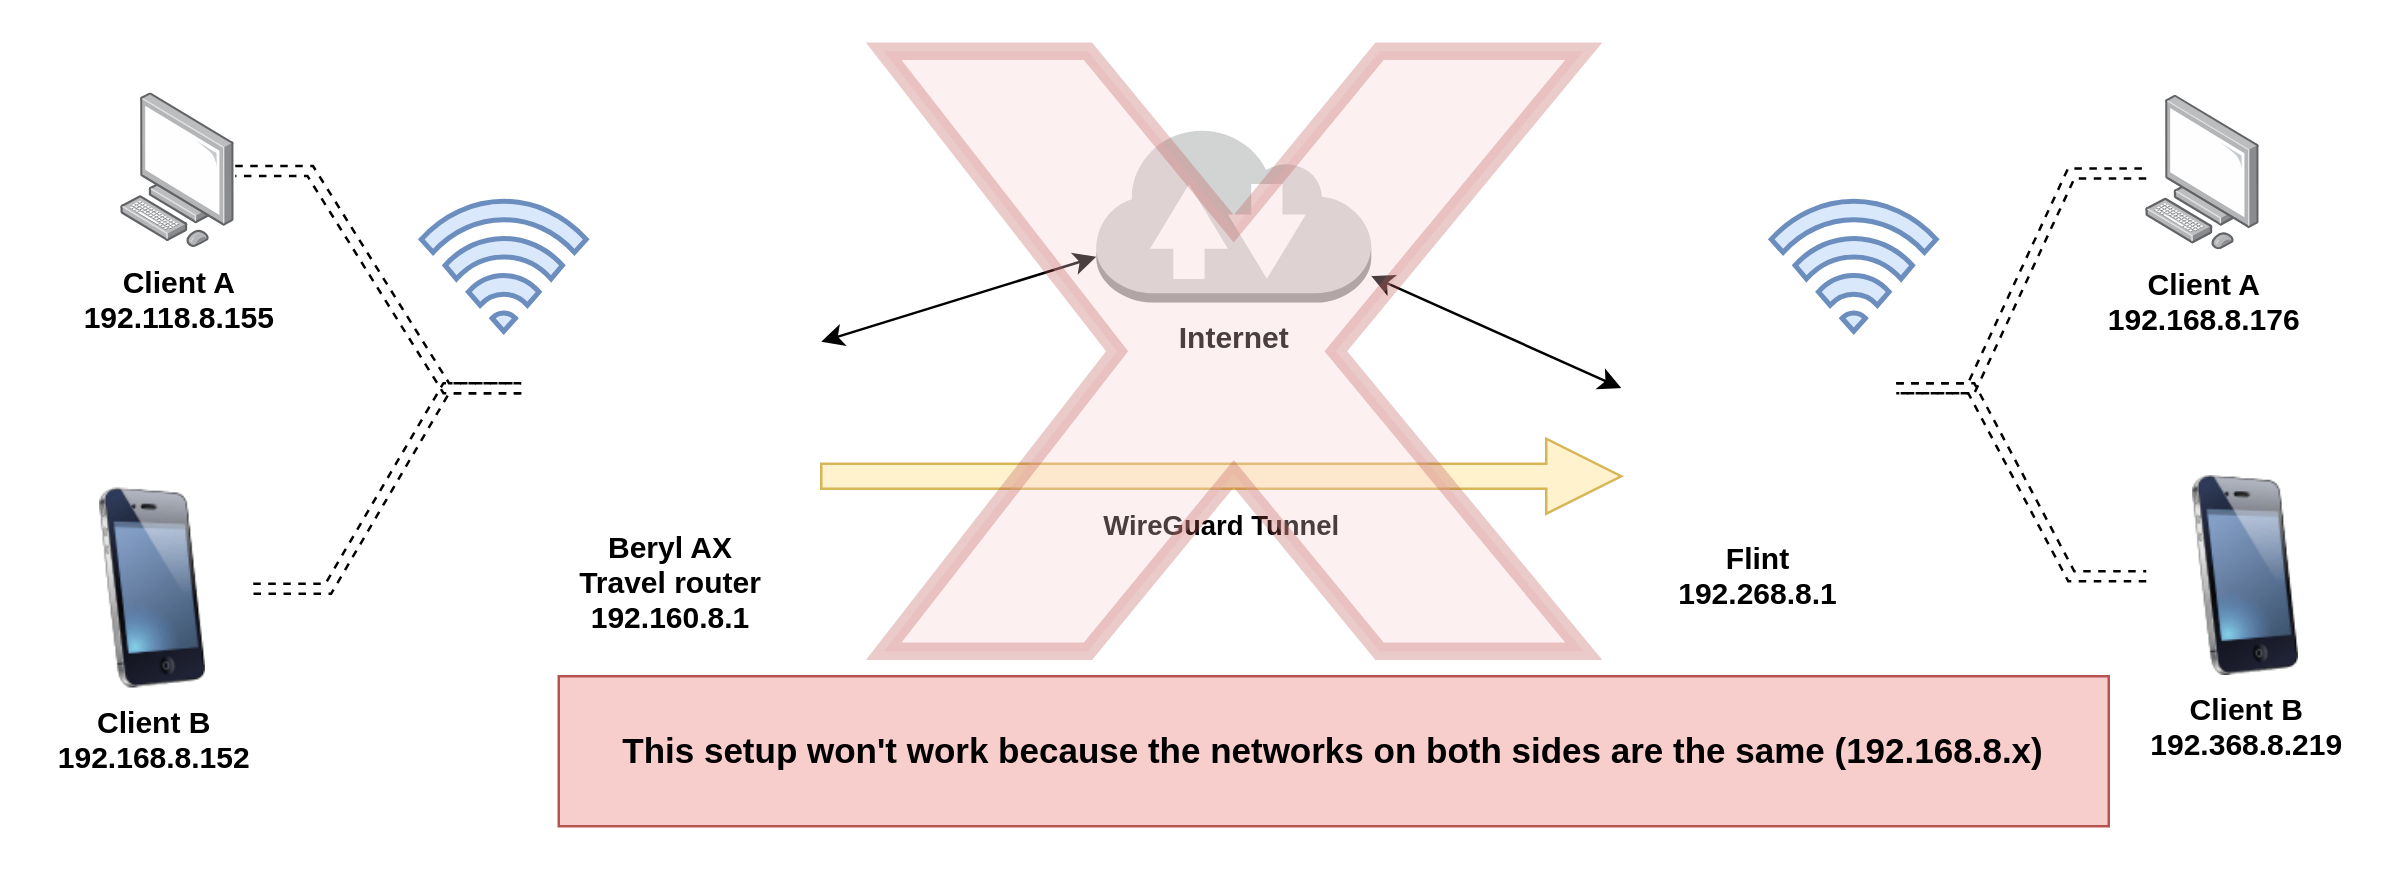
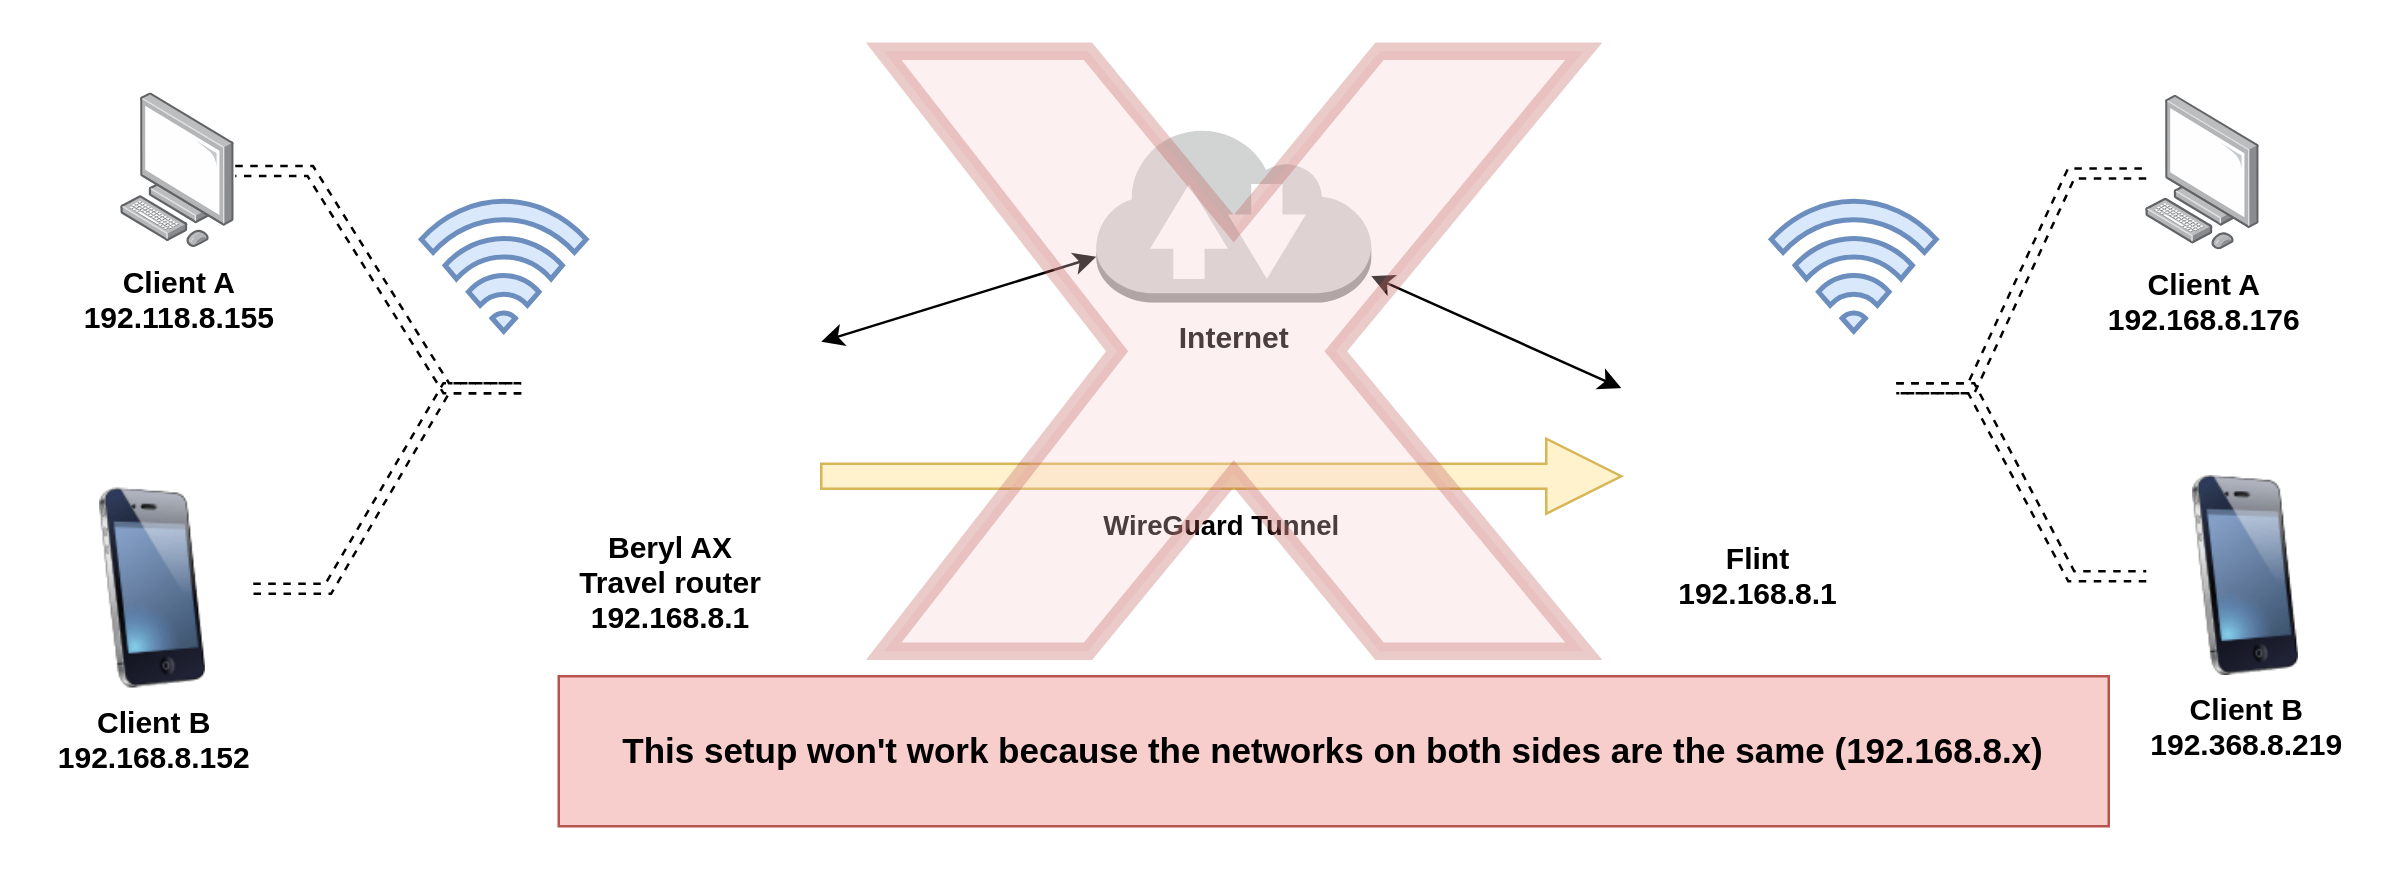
(670, 548) -> (670, 548)
(1758, 559) -> (1758, 559)
